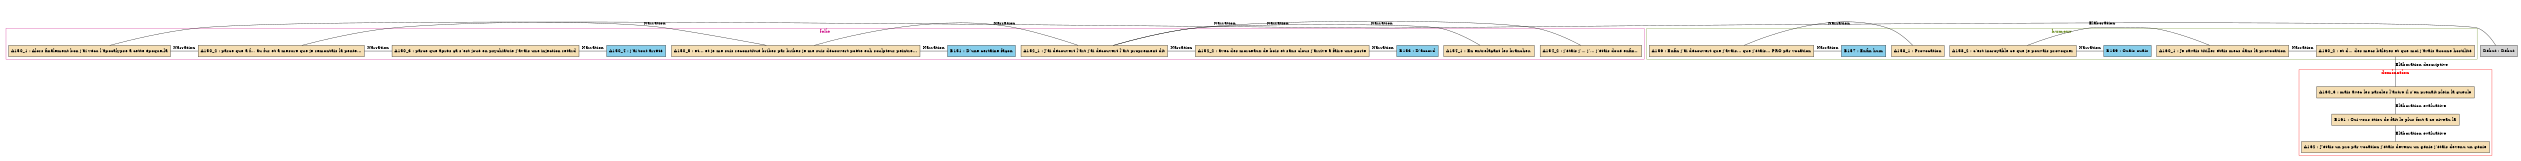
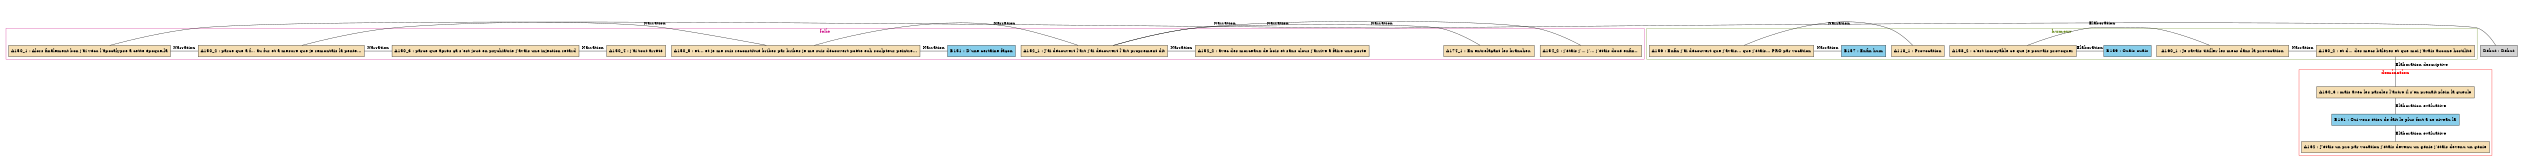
(2090, 48) -> (2090, 48)
(636, 51) -> (636, 51)
(1417, 51) -> none
(1489, 51) -> (1489, 51)
(1918, 51) -> (1918, 51)
(2223, 51) -> (2223, 51)
(2395, 120) -> (2395, 120)
